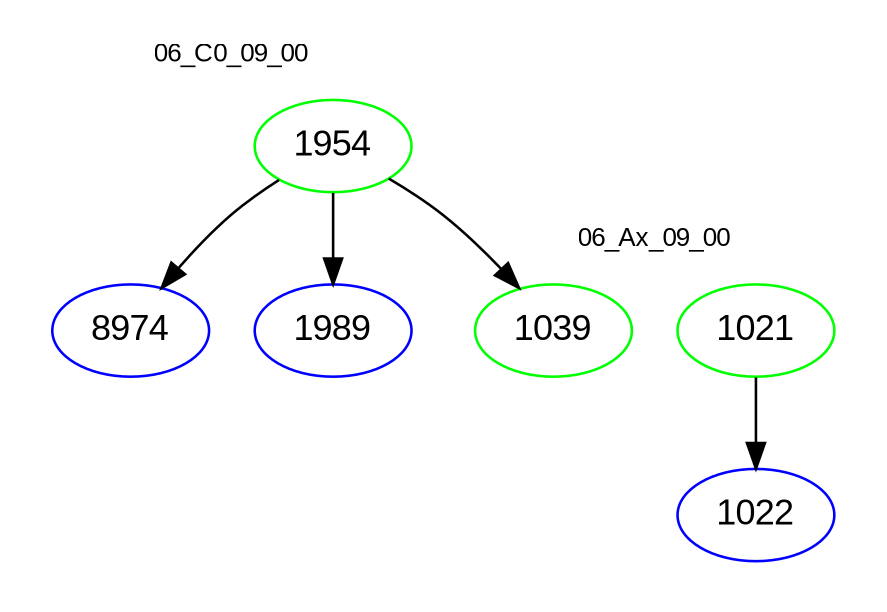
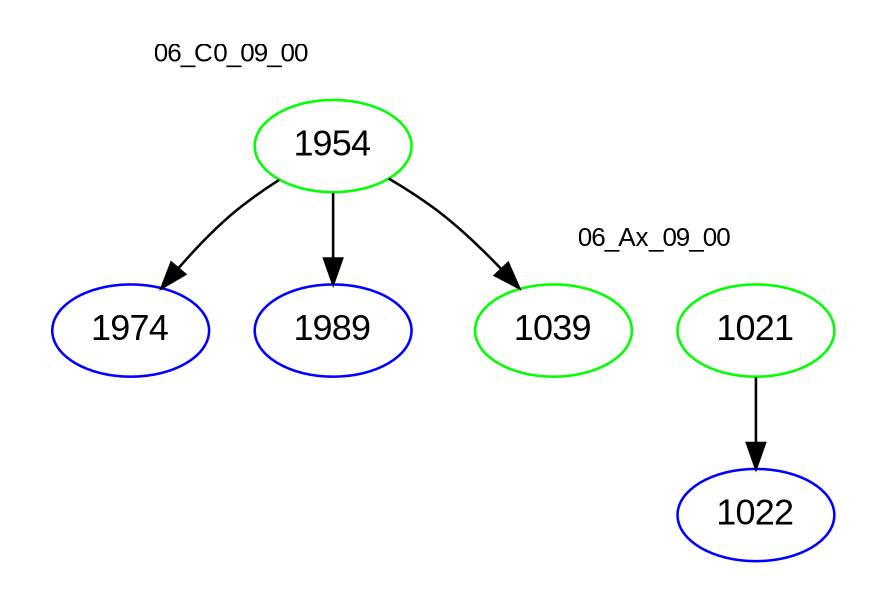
(131, 331) -> (131, 331)
